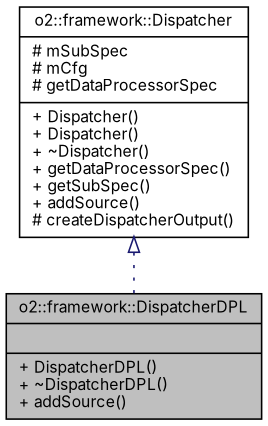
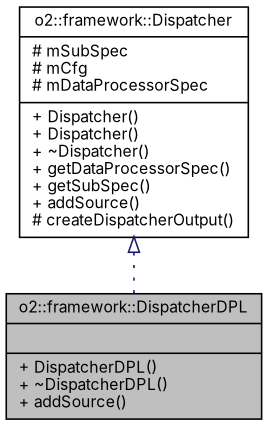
(125, 86) -> (121, 86)
